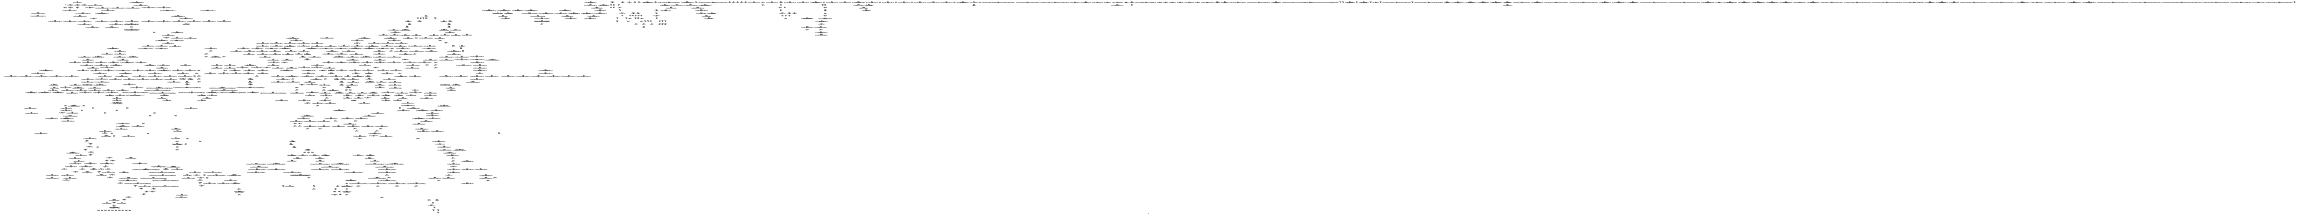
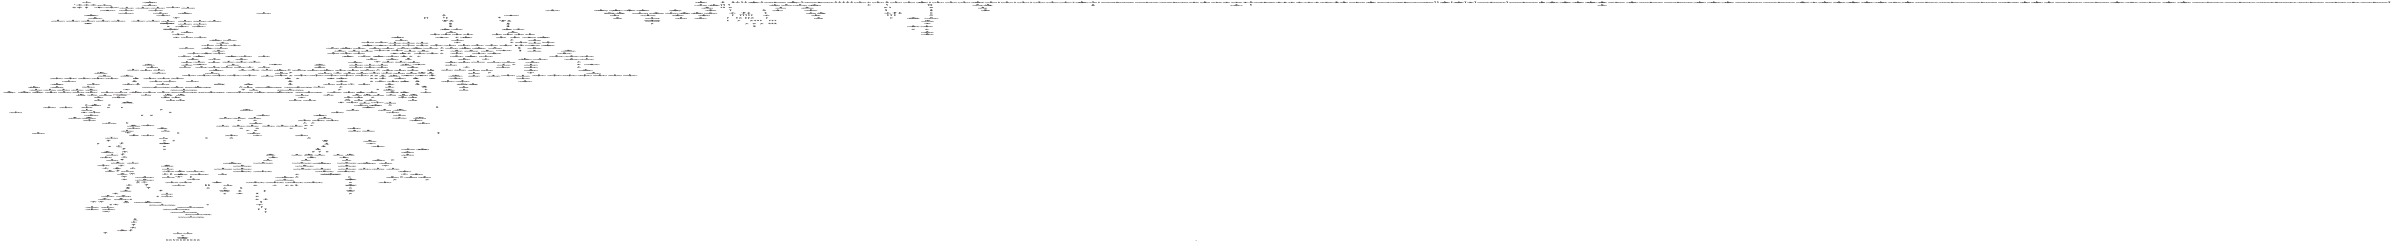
none -> (964, 2)
(1258, 2) -> none
none -> (188, 8)
(224, 21) -> none
none -> (128, 188)
